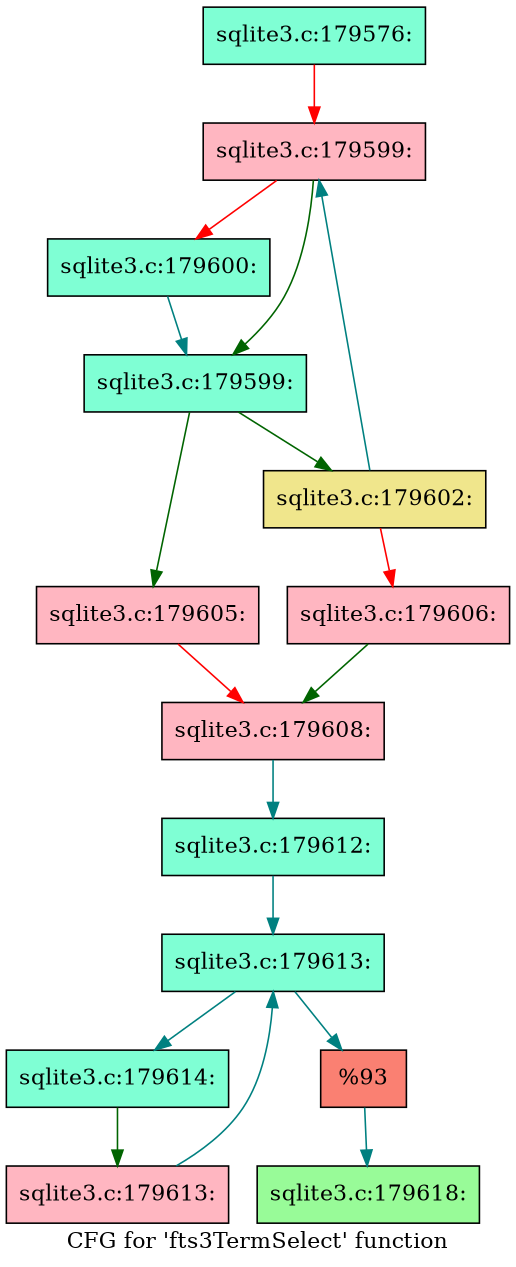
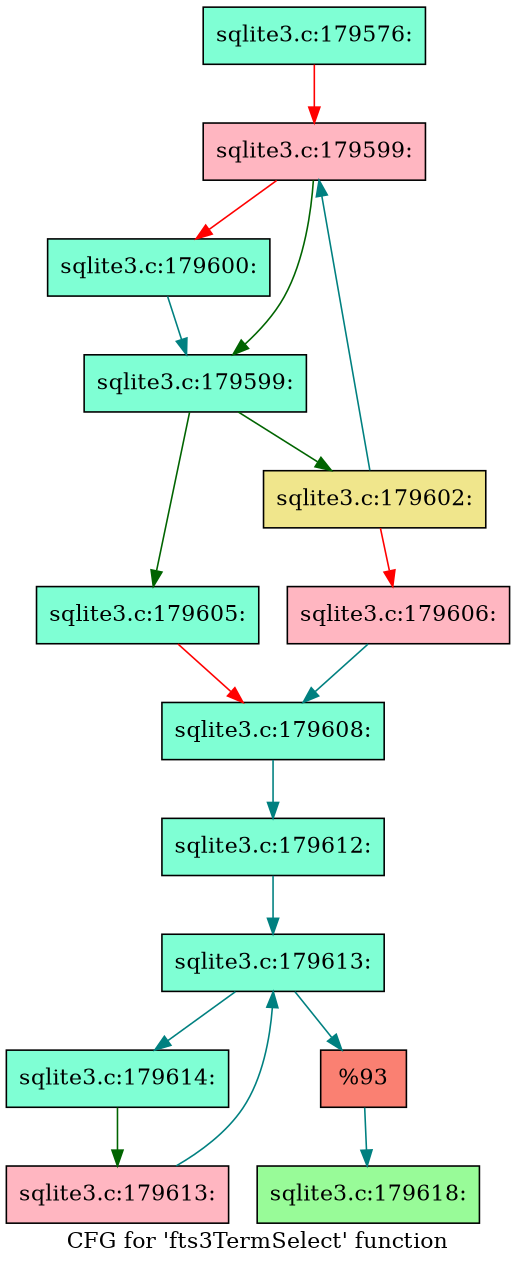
(148, 615) -> (148, 615)
(342, 668) -> (342, 668)
(273, 731) -> (273, 731)
